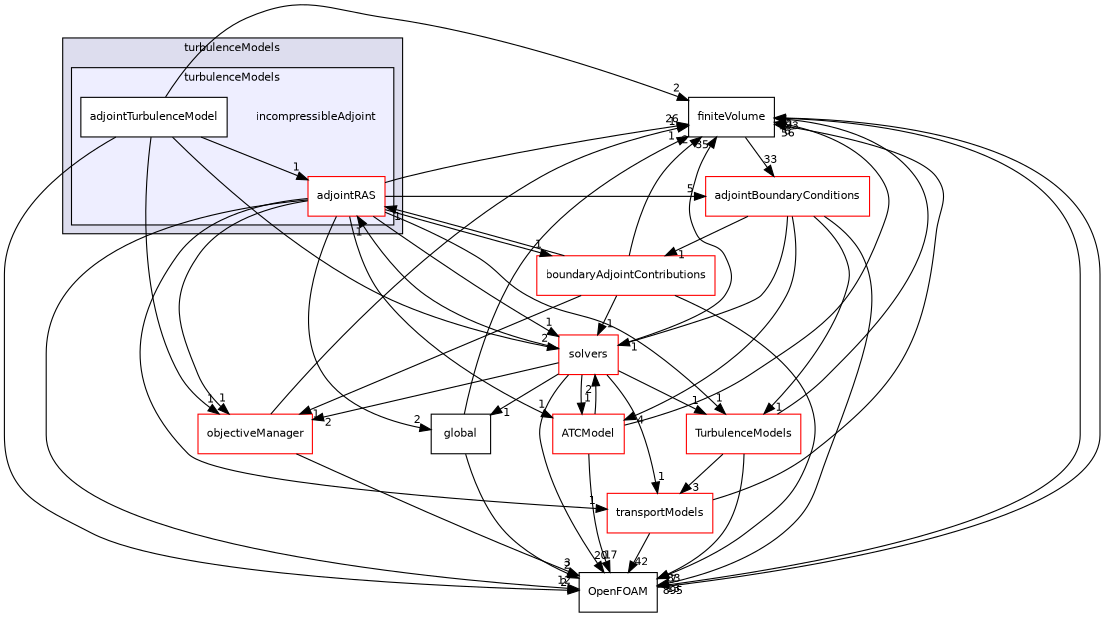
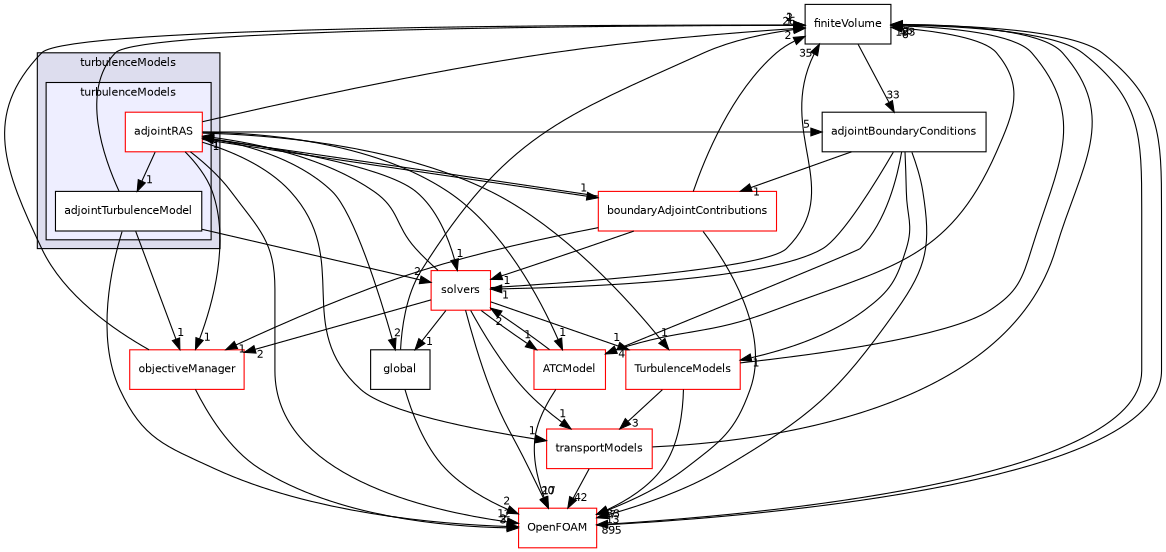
(316, 117) -> none
(249, 156) -> (148, 167)
(788, 196) -> (904, 132)
(618, 592) -> (558, 528)
